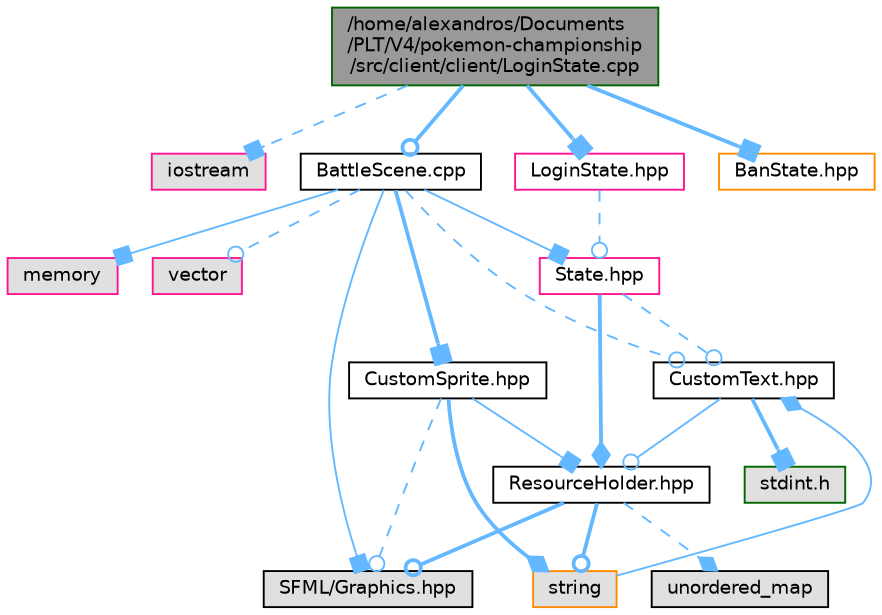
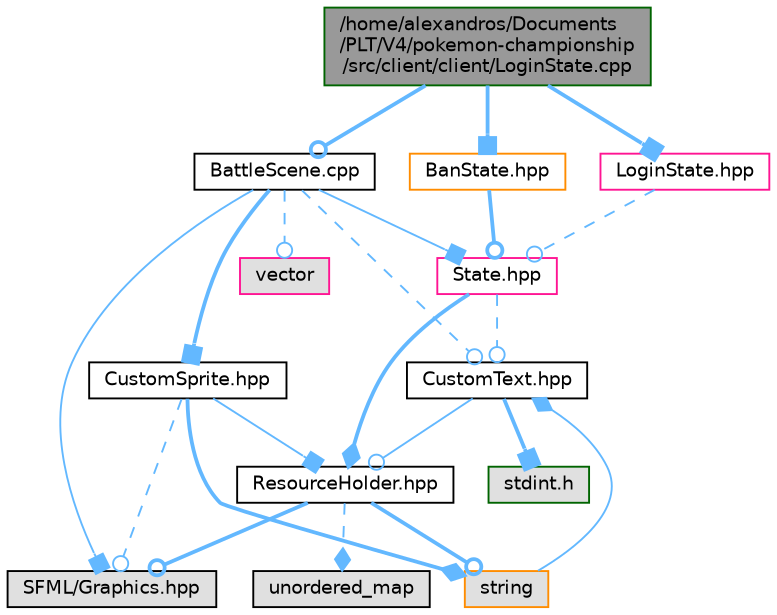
(209, 172) -> none
none -> (492, 216)
(63, 276) -> none
